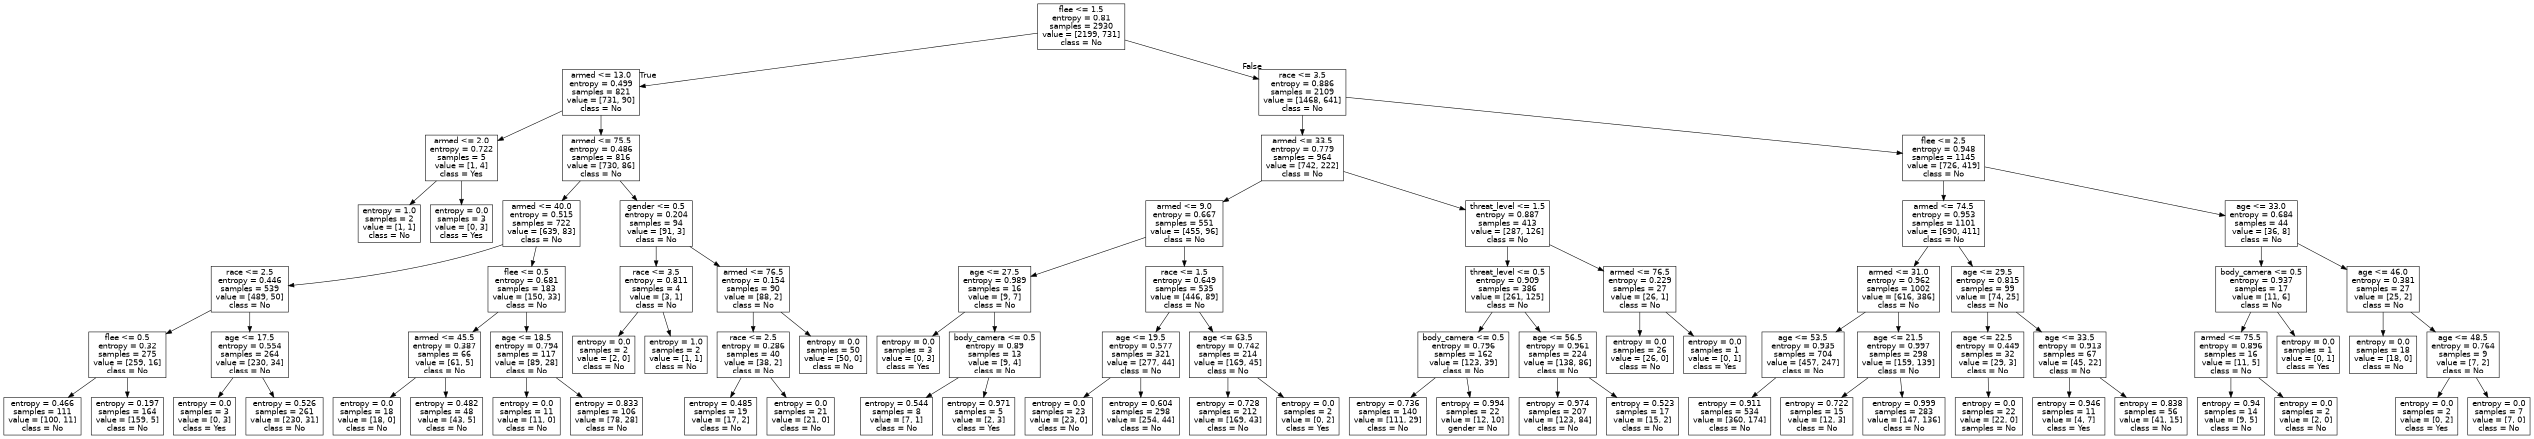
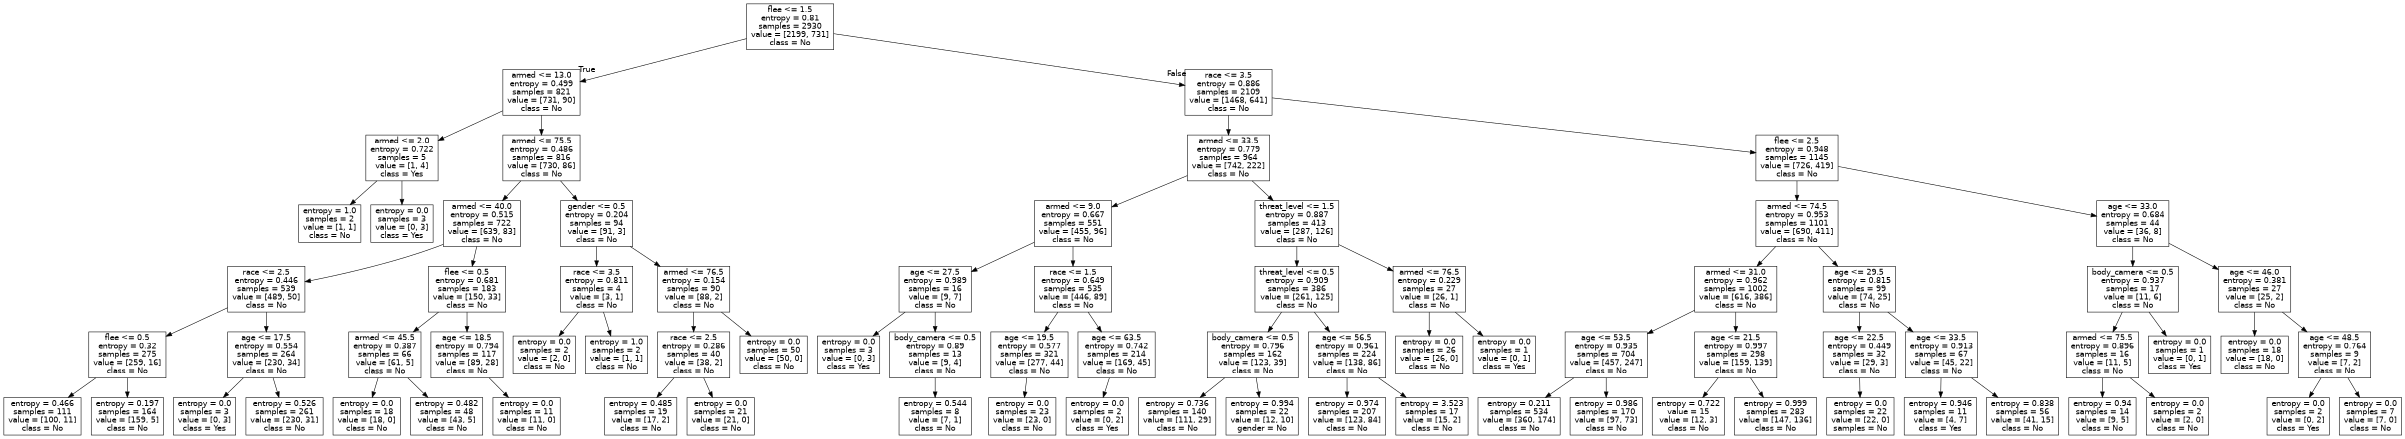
(607, 416) -> none
(979, 416) -> none
(1141, 416) -> none
(1228, 416) -> none
none -> (1606, 416)
(1643, 416) -> (1432, 416)
(1730, 416) -> (1519, 416)
(1817, 416) -> (1688, 416)
